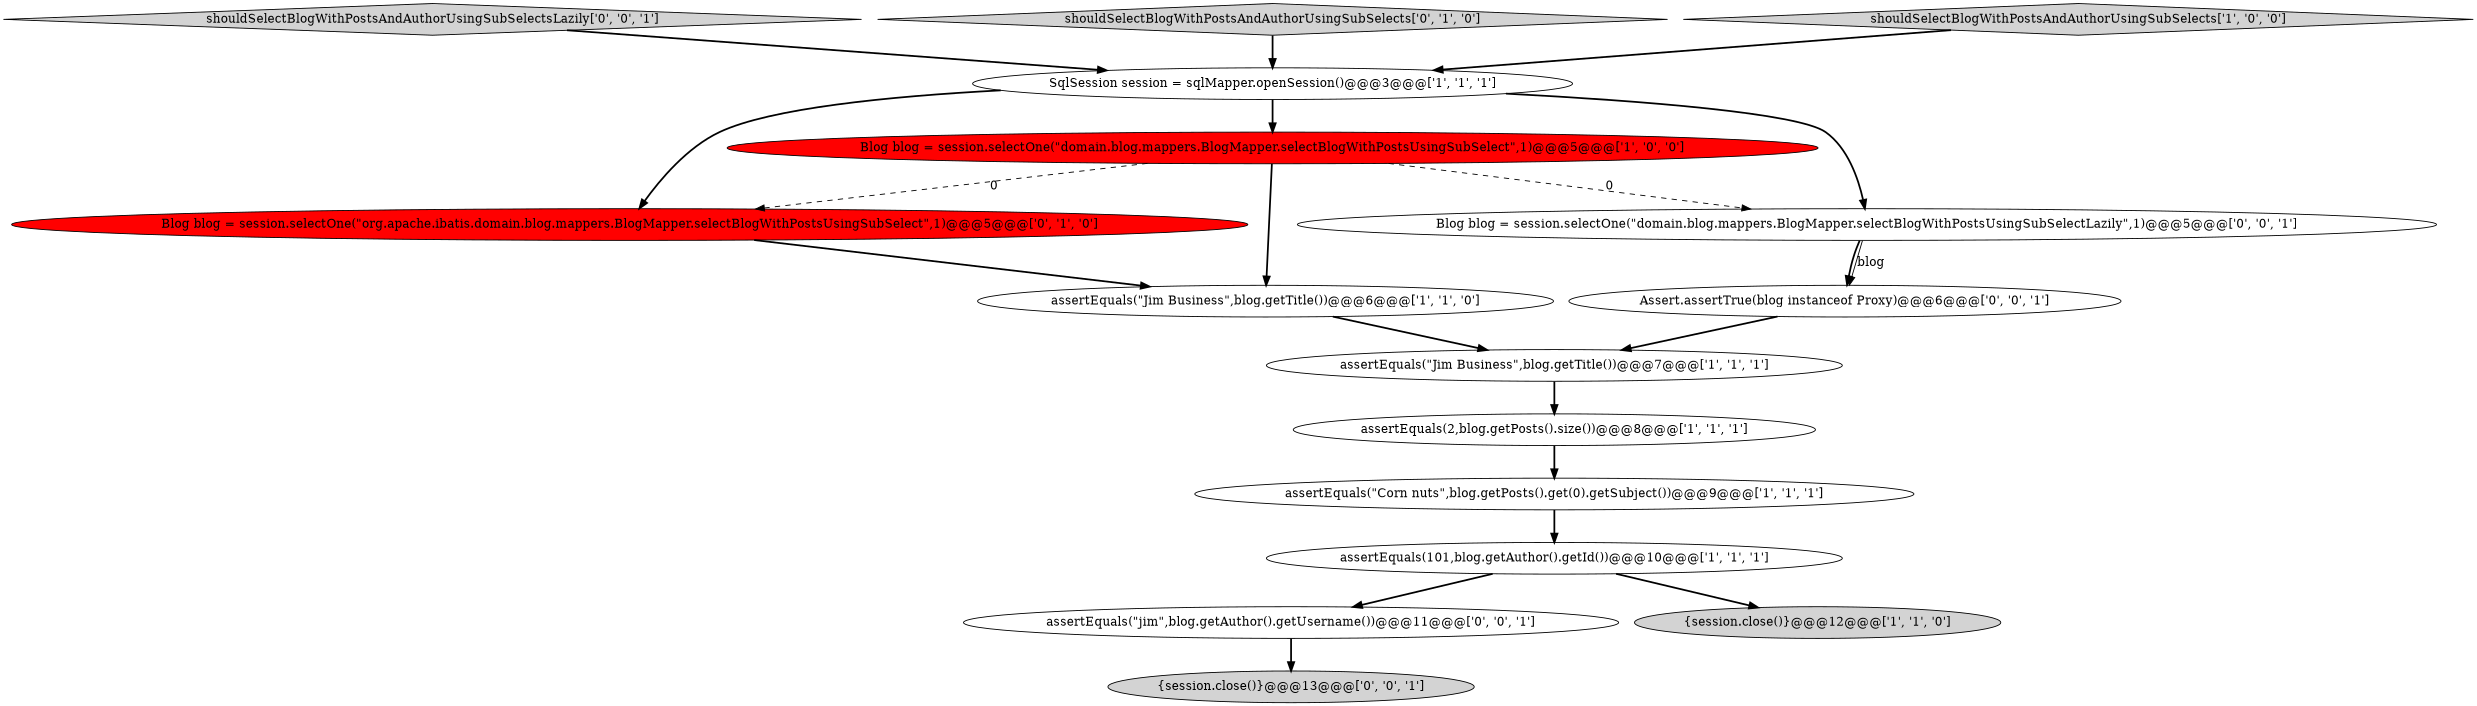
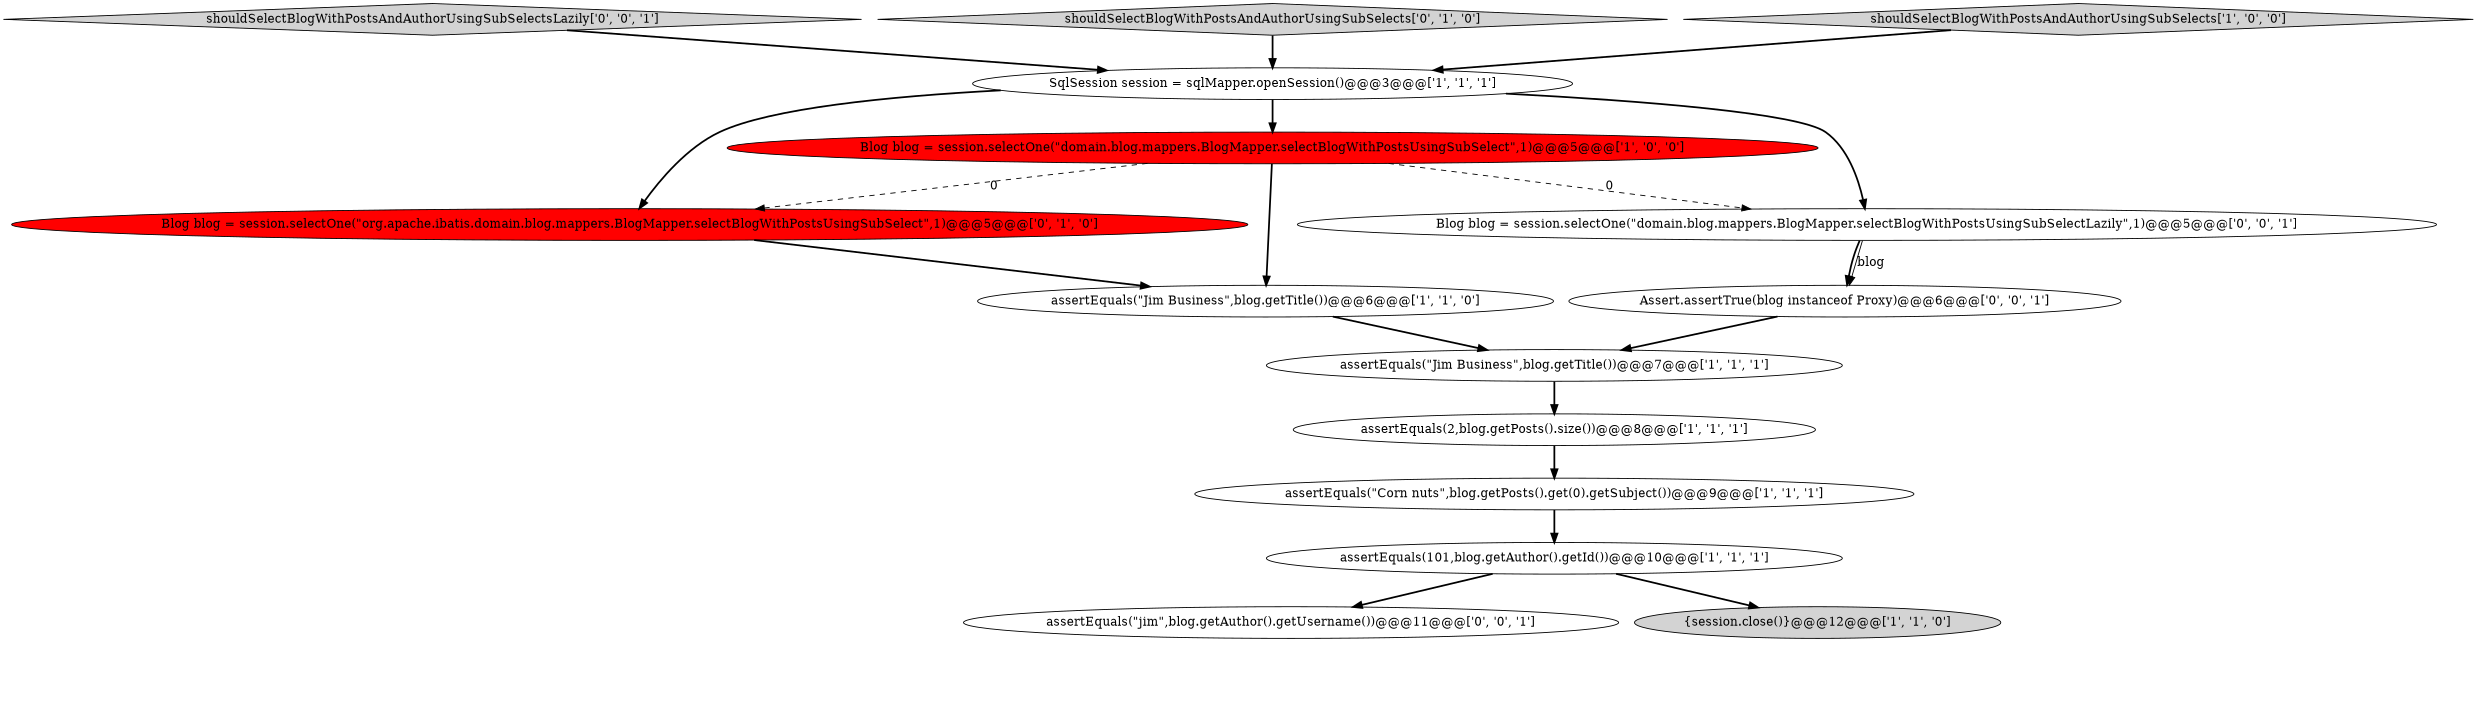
(1291, 687) -> none
